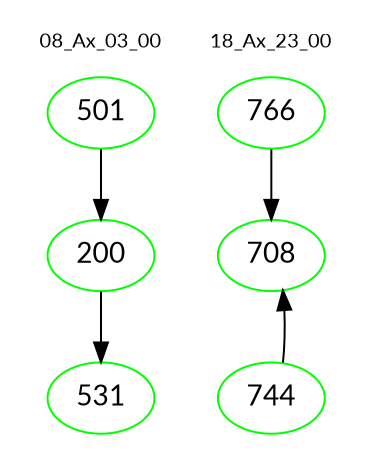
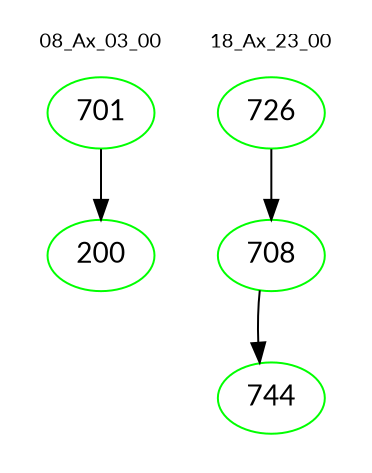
(101, 113) -> (101, 113)
(271, 113) -> (271, 113)
(285, 337) -> (258, 317)
(101, 398) -> none
